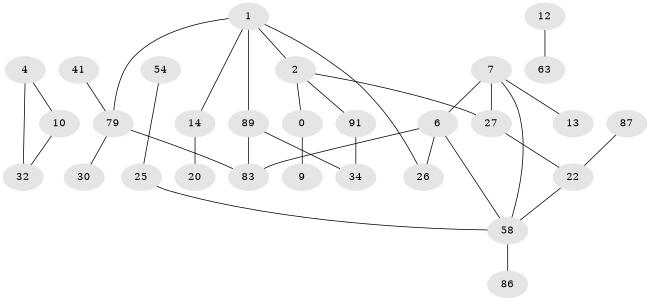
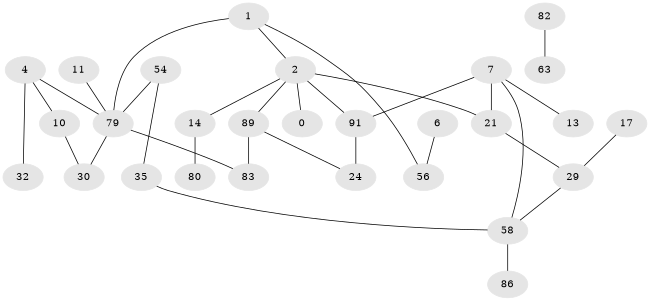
(545, 16) -> (545, 16)
(79, 70) -> (79, 70)
(222, 70) -> (245, 97)
(249, 70) -> (272, 97)
none -> (69, 97)
none -> (137, 97)
(465, 97) -> (431, 94)
(491, 124) -> (491, 124)
(627, 124) -> (627, 124)
(341, 147) -> none
(41, 150) -> (72, 150)
(141, 177) -> (141, 177)
(195, 177) -> (195, 177)
(302, 177) -> none
(356, 177) -> (356, 177)
(424, 177) -> (424, 177)
(473, 177) -> none
(573, 177) -> (573, 177)
